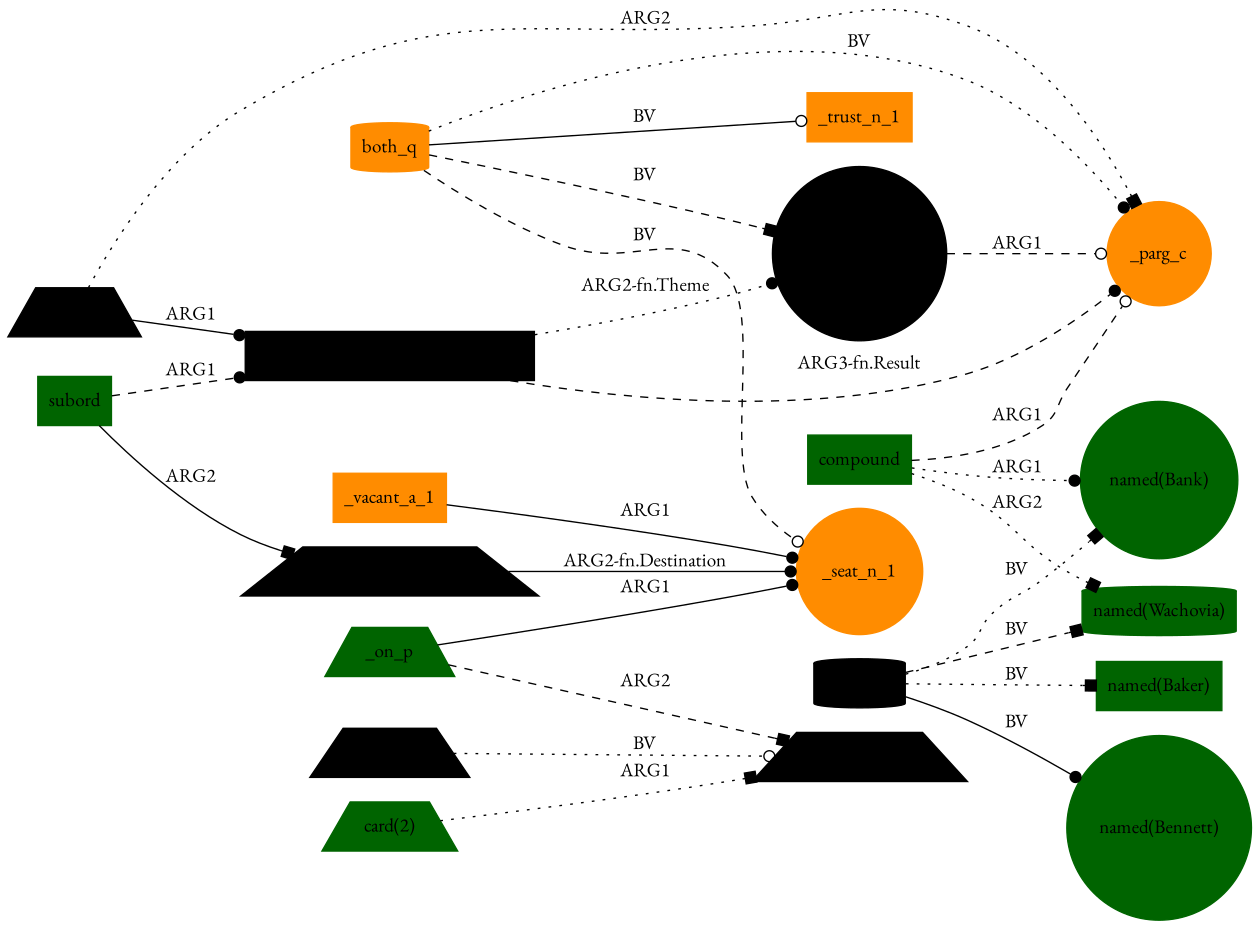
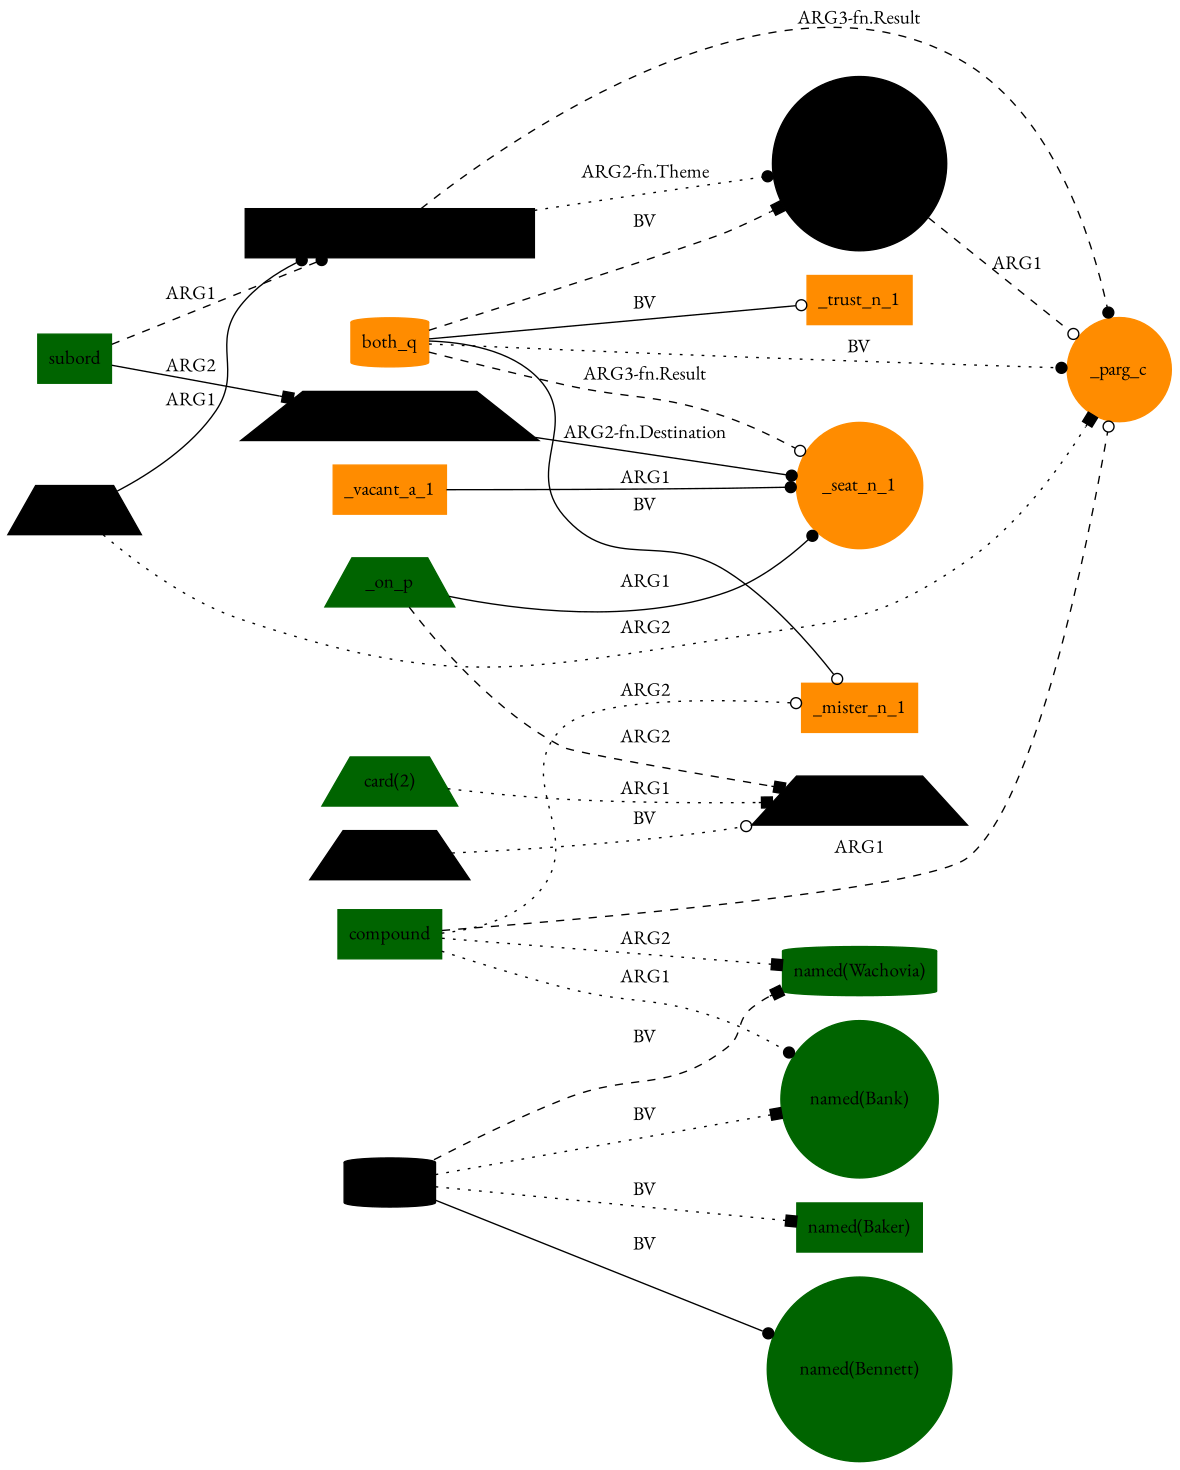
(645, 235) -> (645, 374)
none -> (860, 708)
